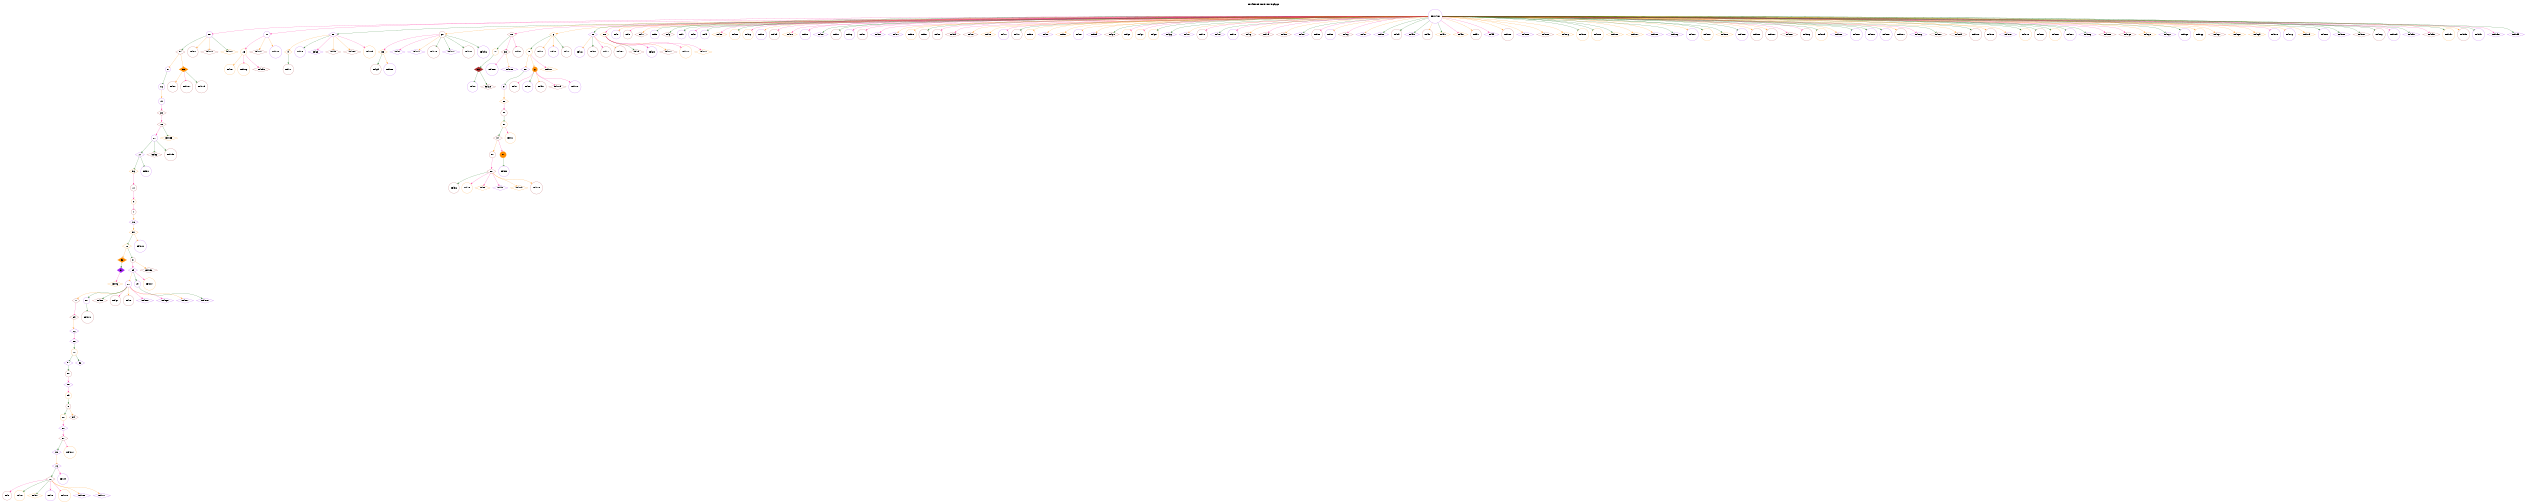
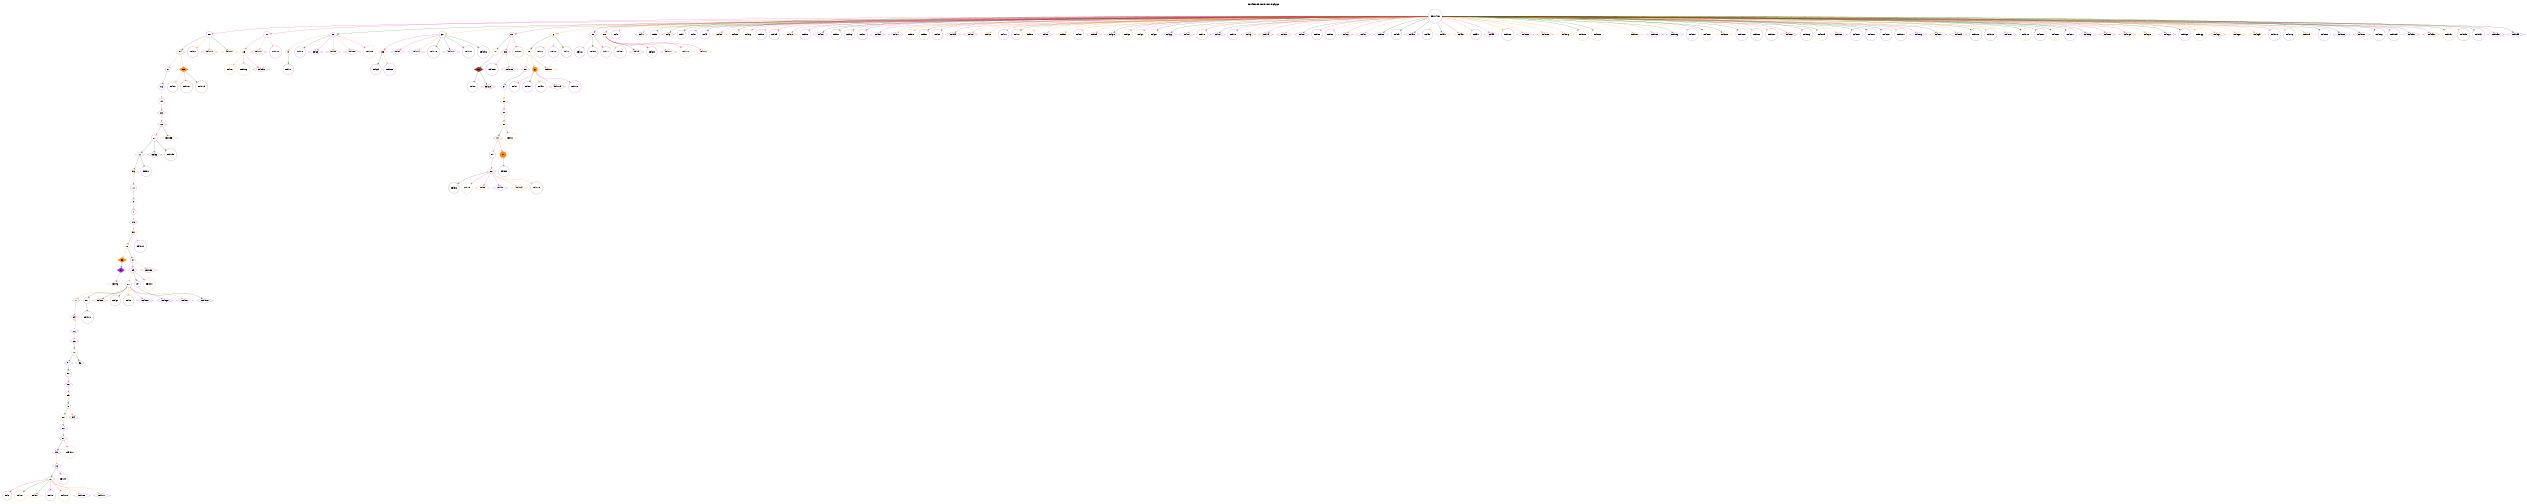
(628, 35) -> none
(1615, 35) -> none
(73, 323) -> (75, 325)
